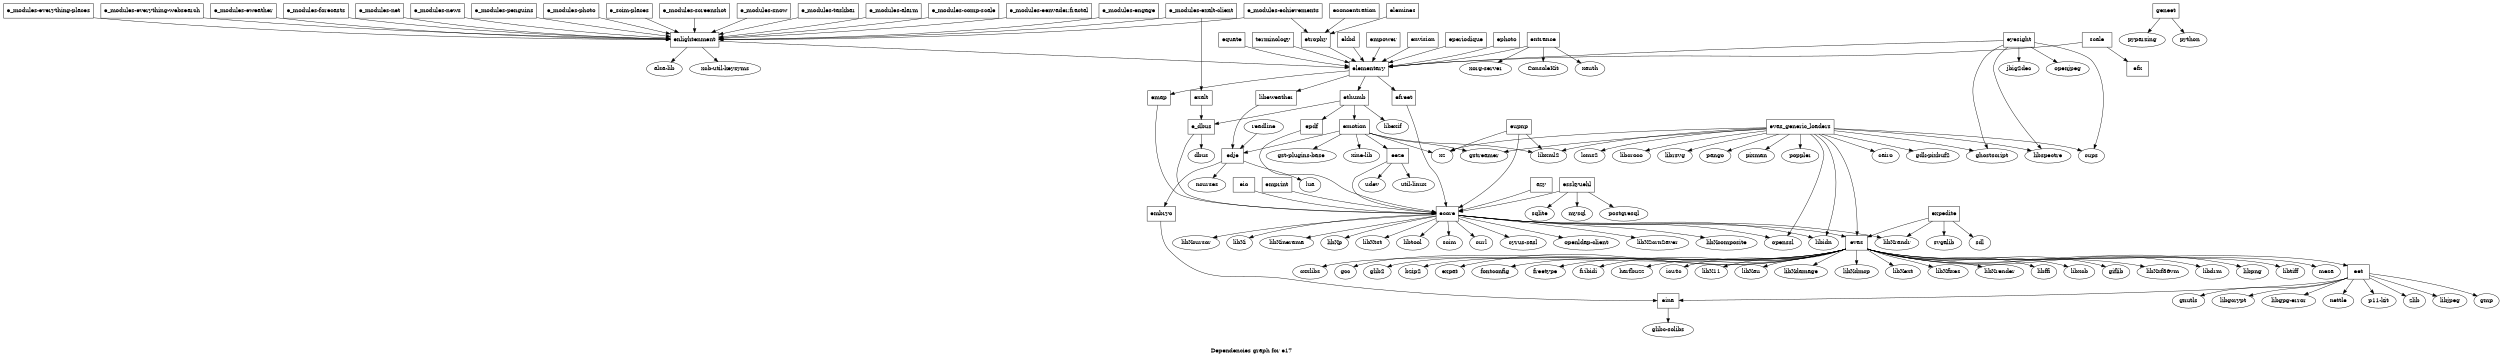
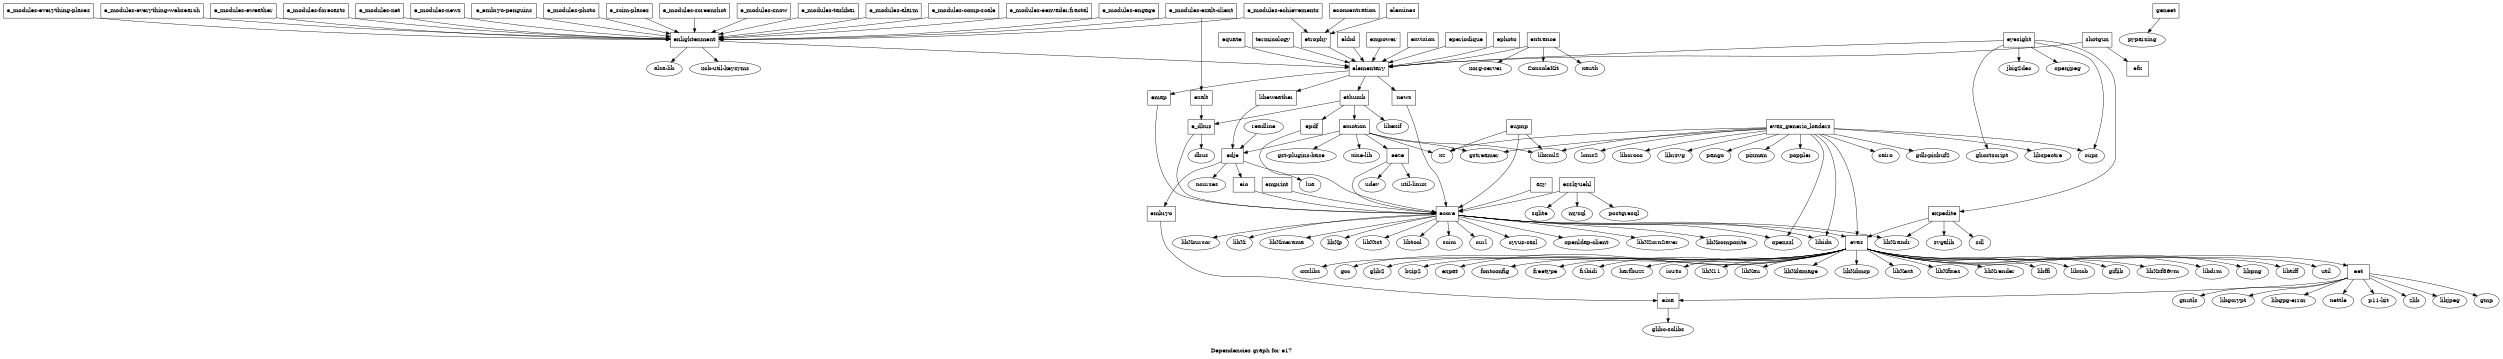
(504, 11) -> (504, 11)
(2097, 40) -> (2097, 40)
(2190, 40) -> none
(1404, 98) -> (1404, 98)
(2005, 98) -> (2116, 155)
(1902, 139) -> none
none -> (1238, 169)
(2326, 272) -> (2326, 272)
